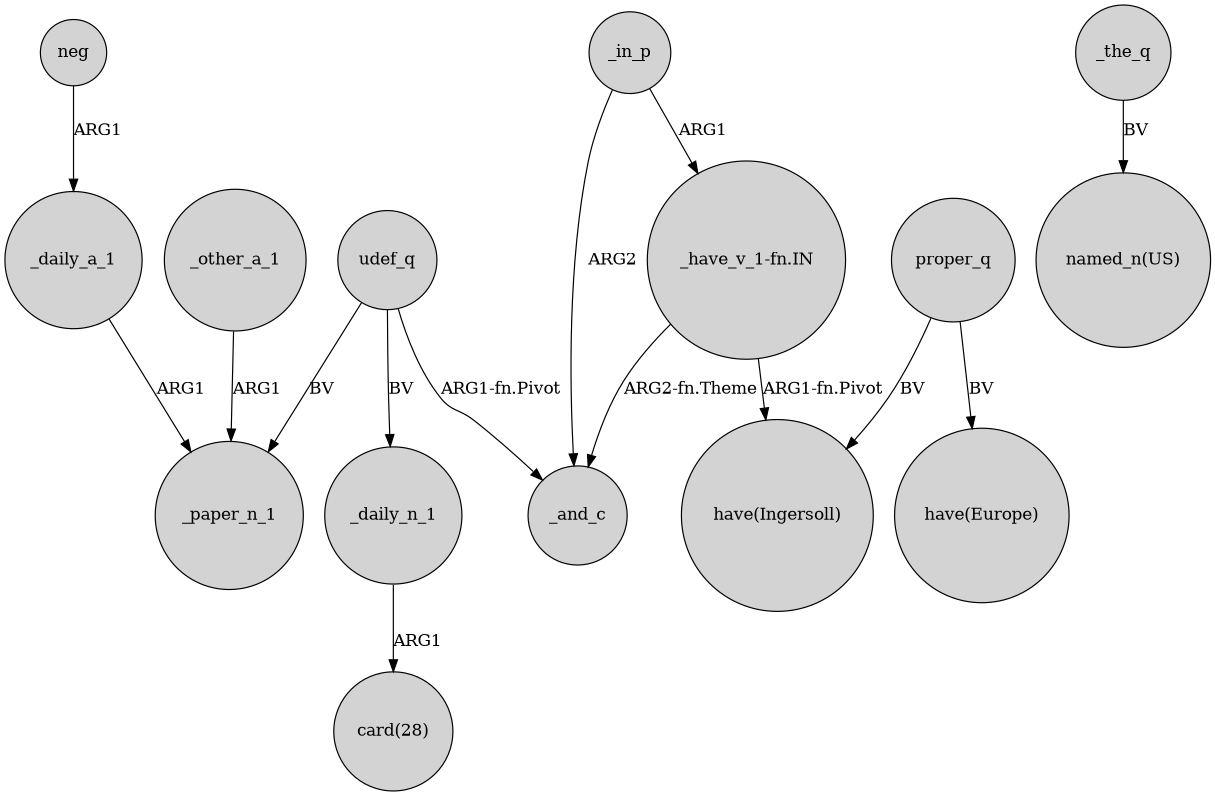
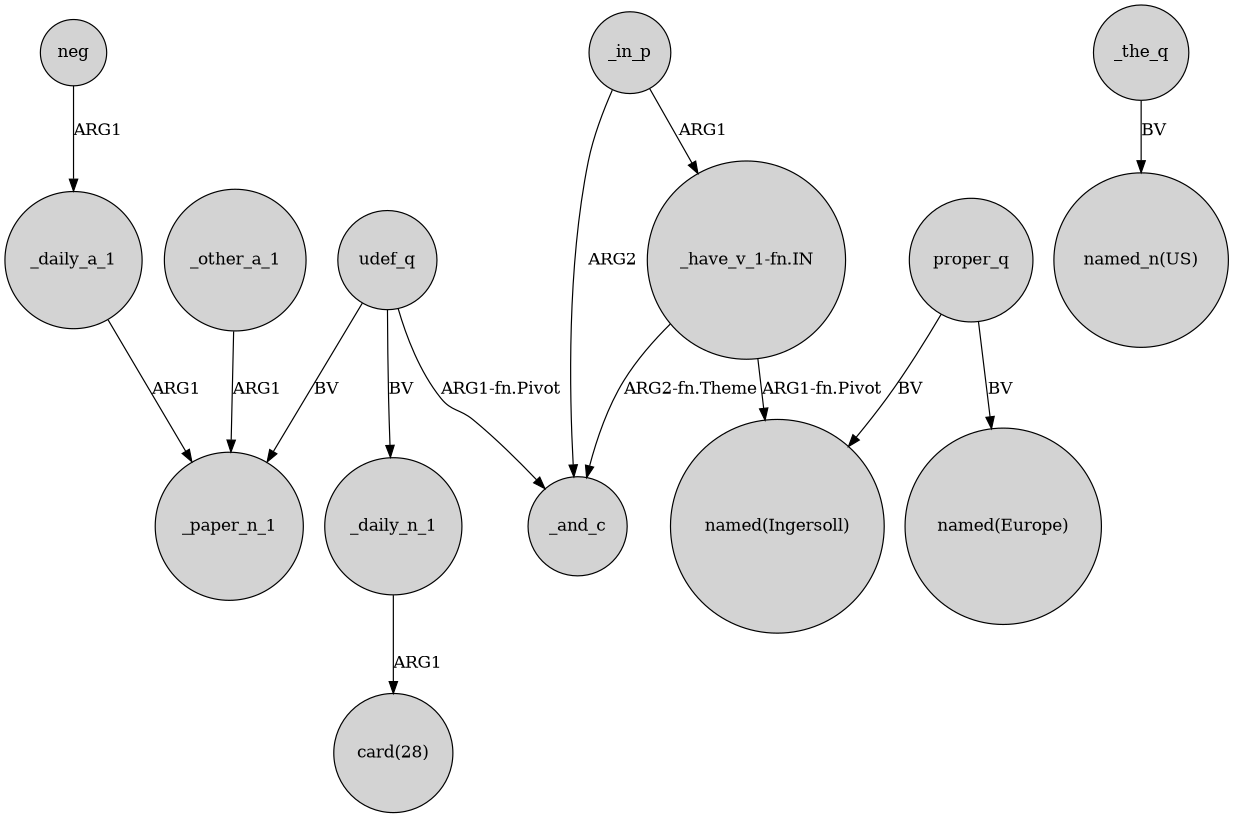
(777, 515) -> (777, 526)
(982, 515) -> (1003, 526)
